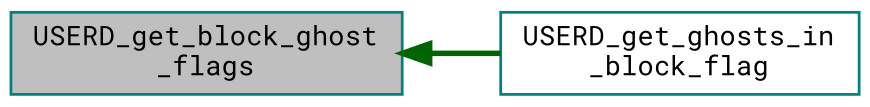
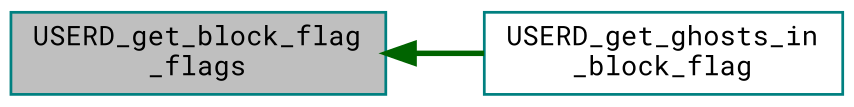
(207, 53) -> (198, 53)
